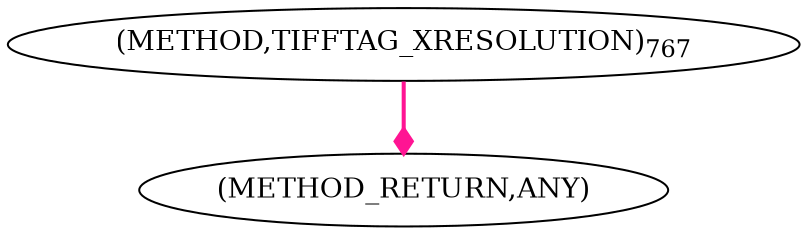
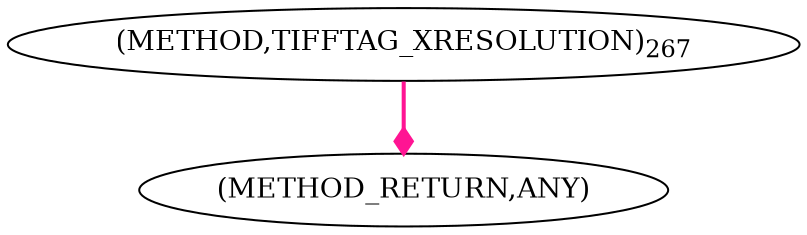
(669, 41) -> (669, 41)
